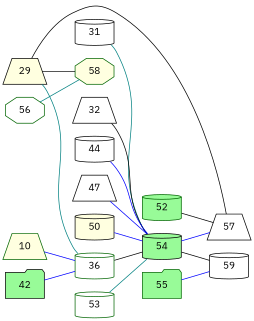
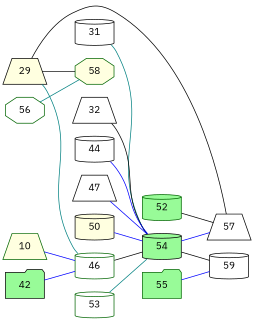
(95, 266) -> (95, 266)
